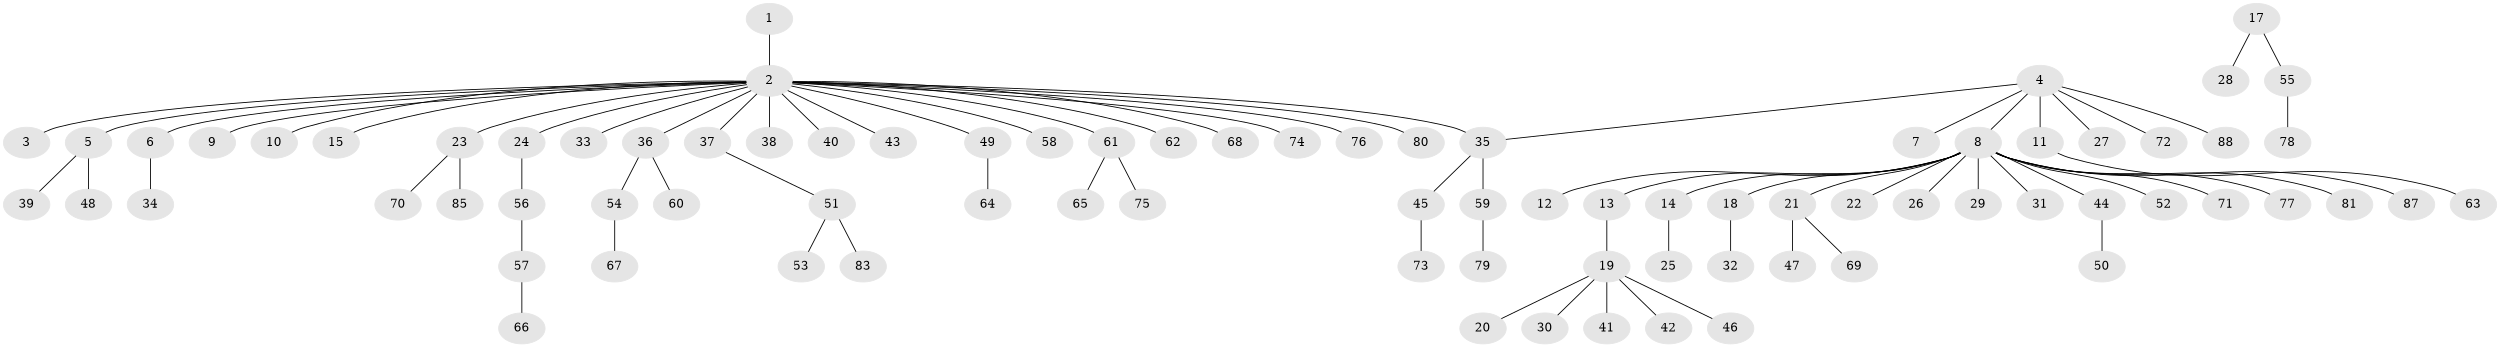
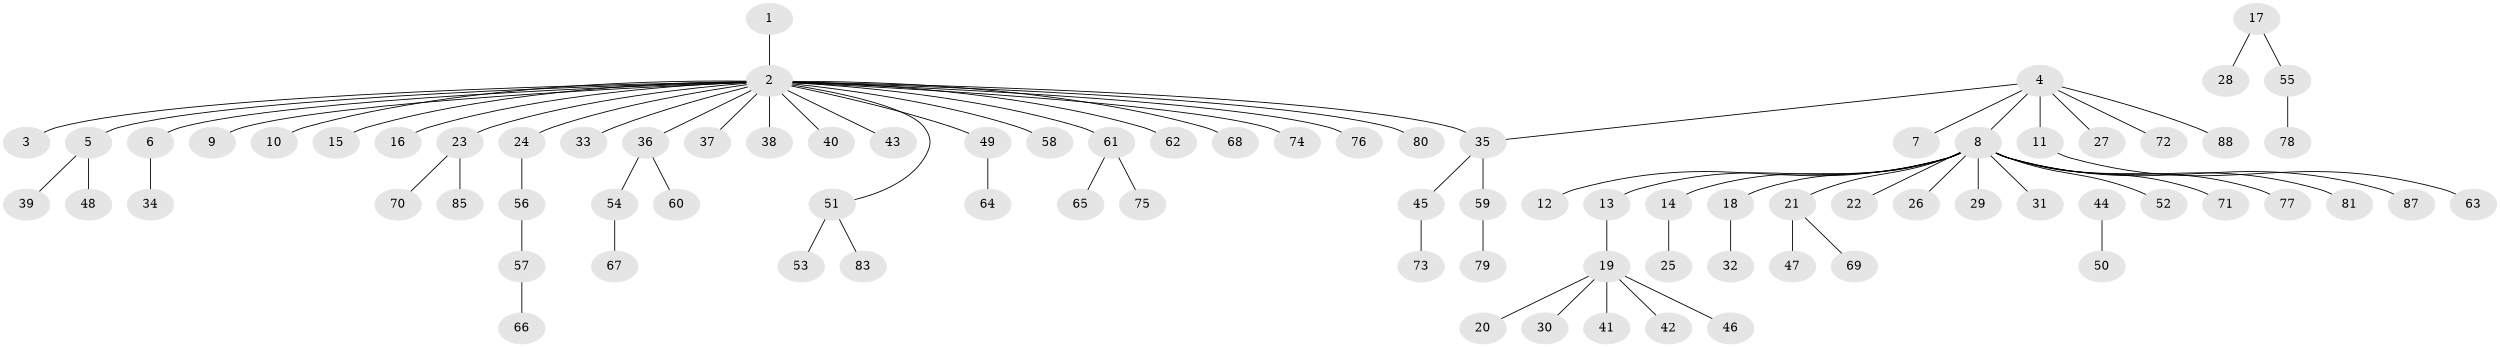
none -> (398, 143)
(770, 174) -> (920, 123)
(2040, 174) -> none
